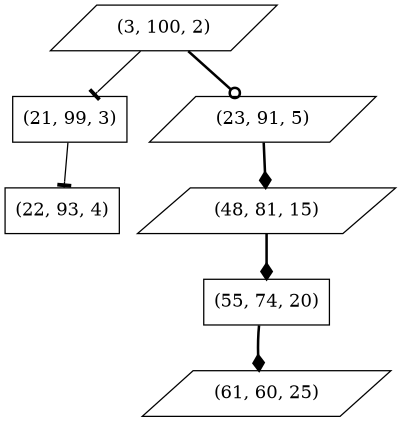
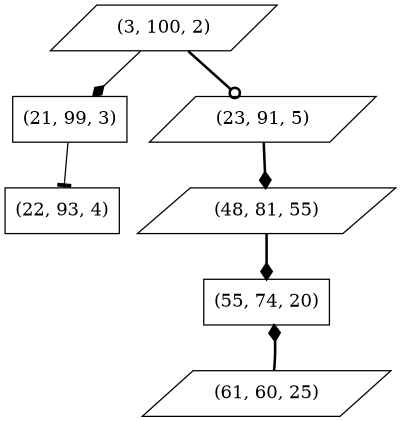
(119, 71) -> (119, 71)
(267, 211) -> (267, 211)
(258, 340) -> (275, 356)
